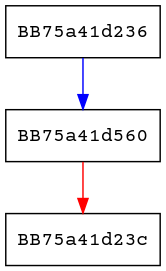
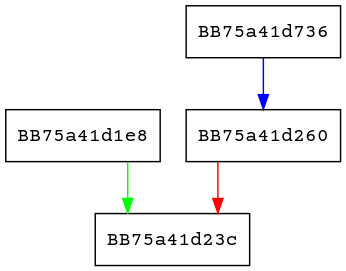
(83, 32) -> (263, 32)
none -> (83, 136)
(83, 136) -> (263, 136)
